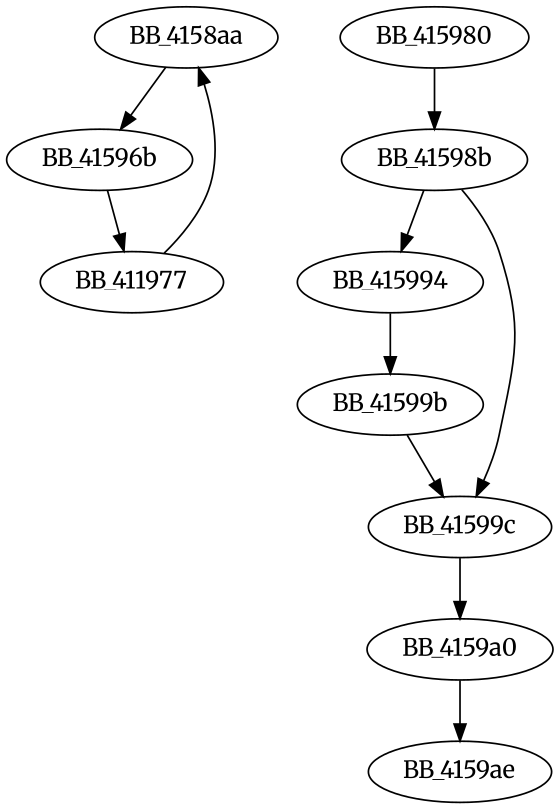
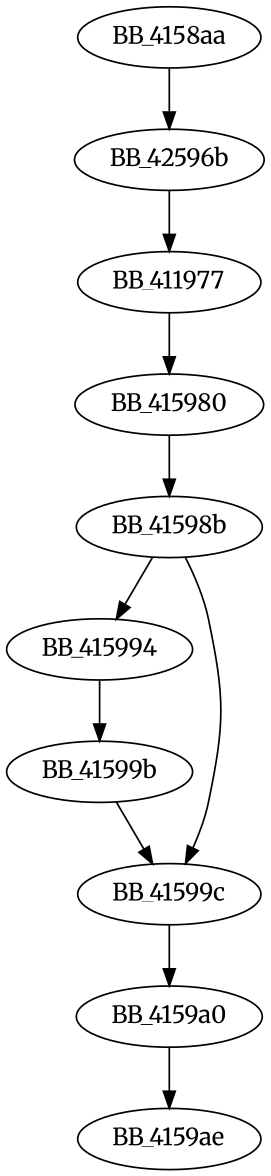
(100, 160) -> (169, 160)
(213, 176) -> (169, 335)
